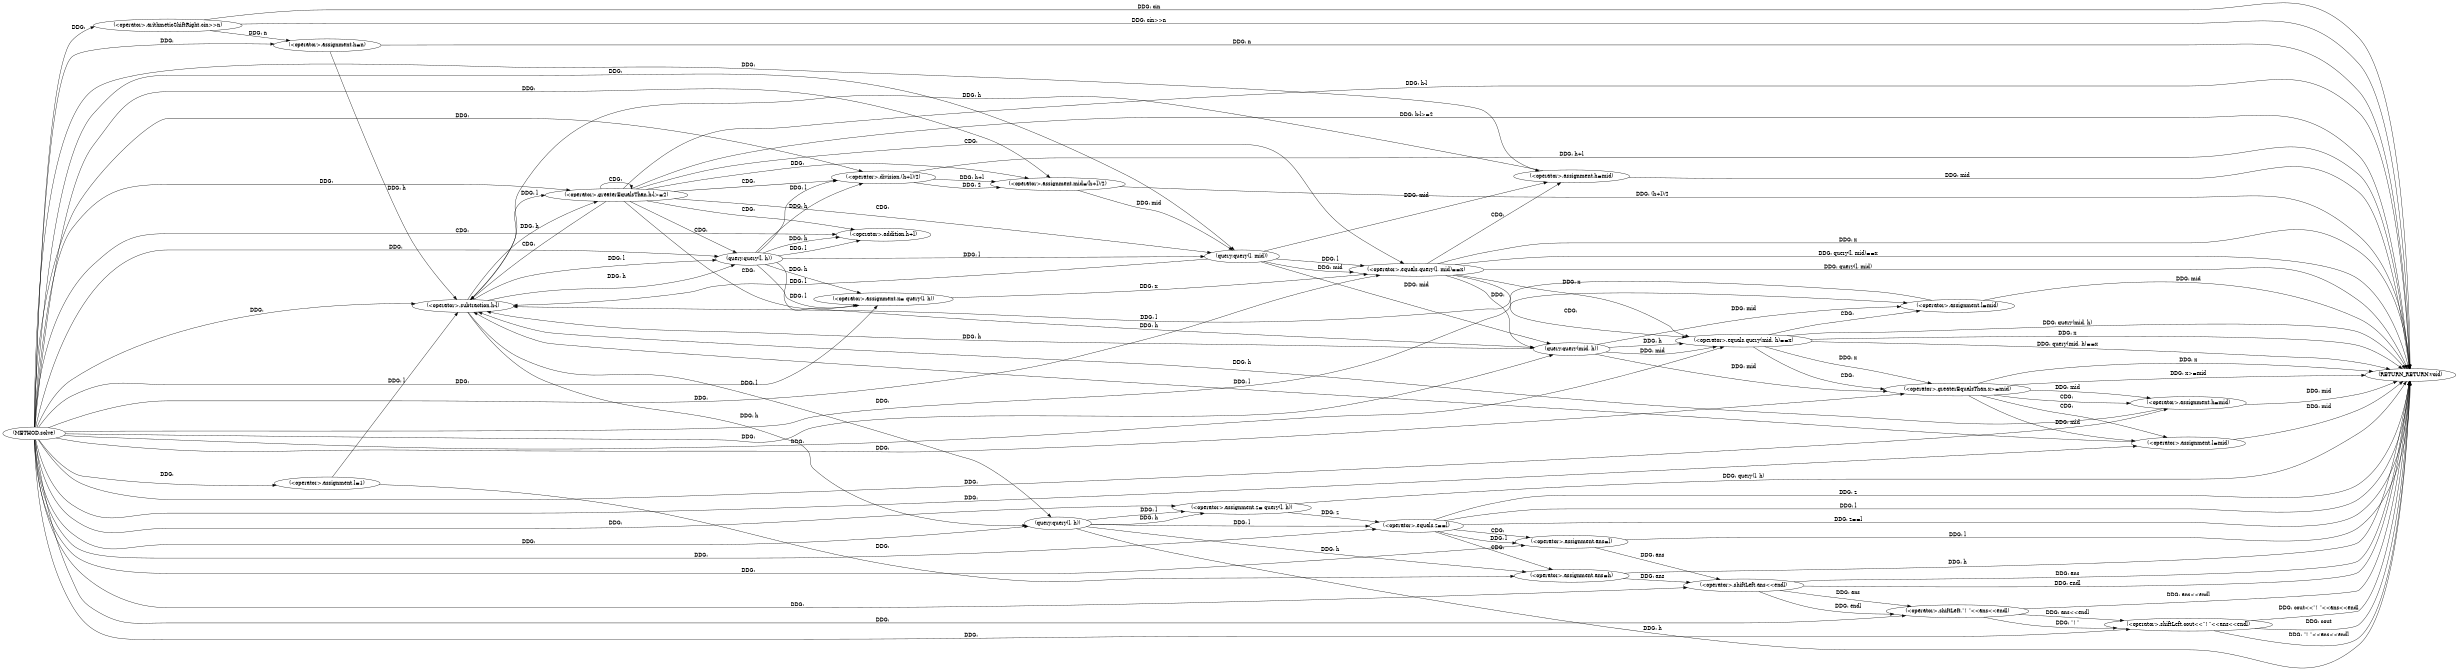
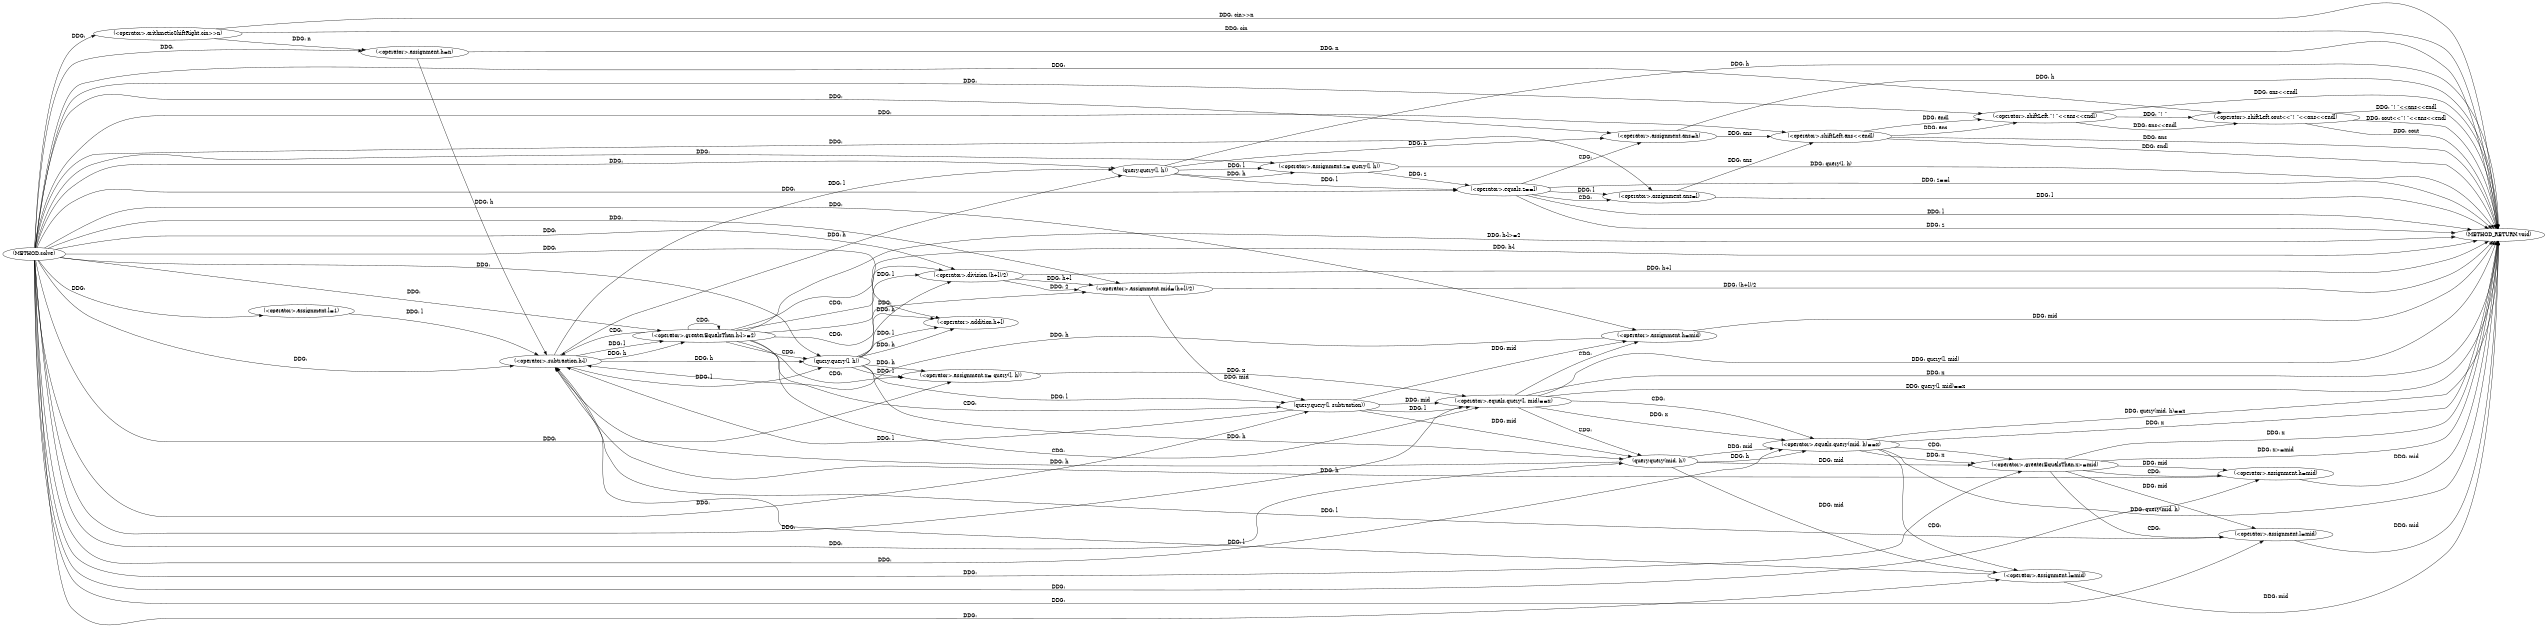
(463, 231) -> (551, 249)
(1242, 256) -> (1329, 406)
(1499, 295) -> (1586, 430)
(2411, 375) -> (2499, 235)
(913, 569) -> (766, 99)
